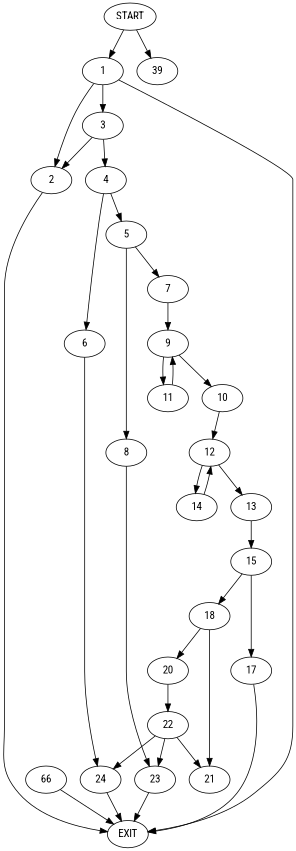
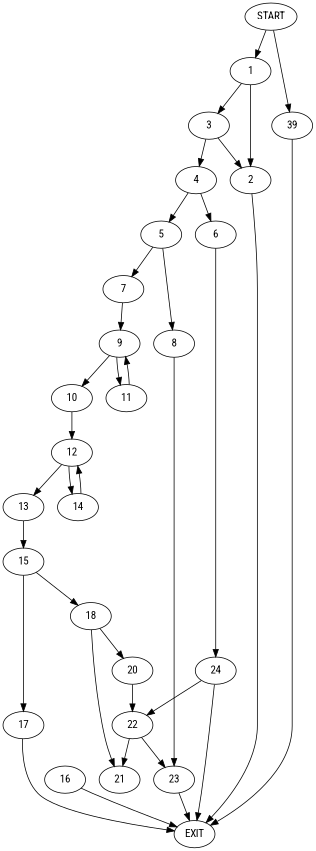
(293, 446) -> (292, 496)
(137, 750) -> (180, 694)
(46, 780) -> (65, 780)
